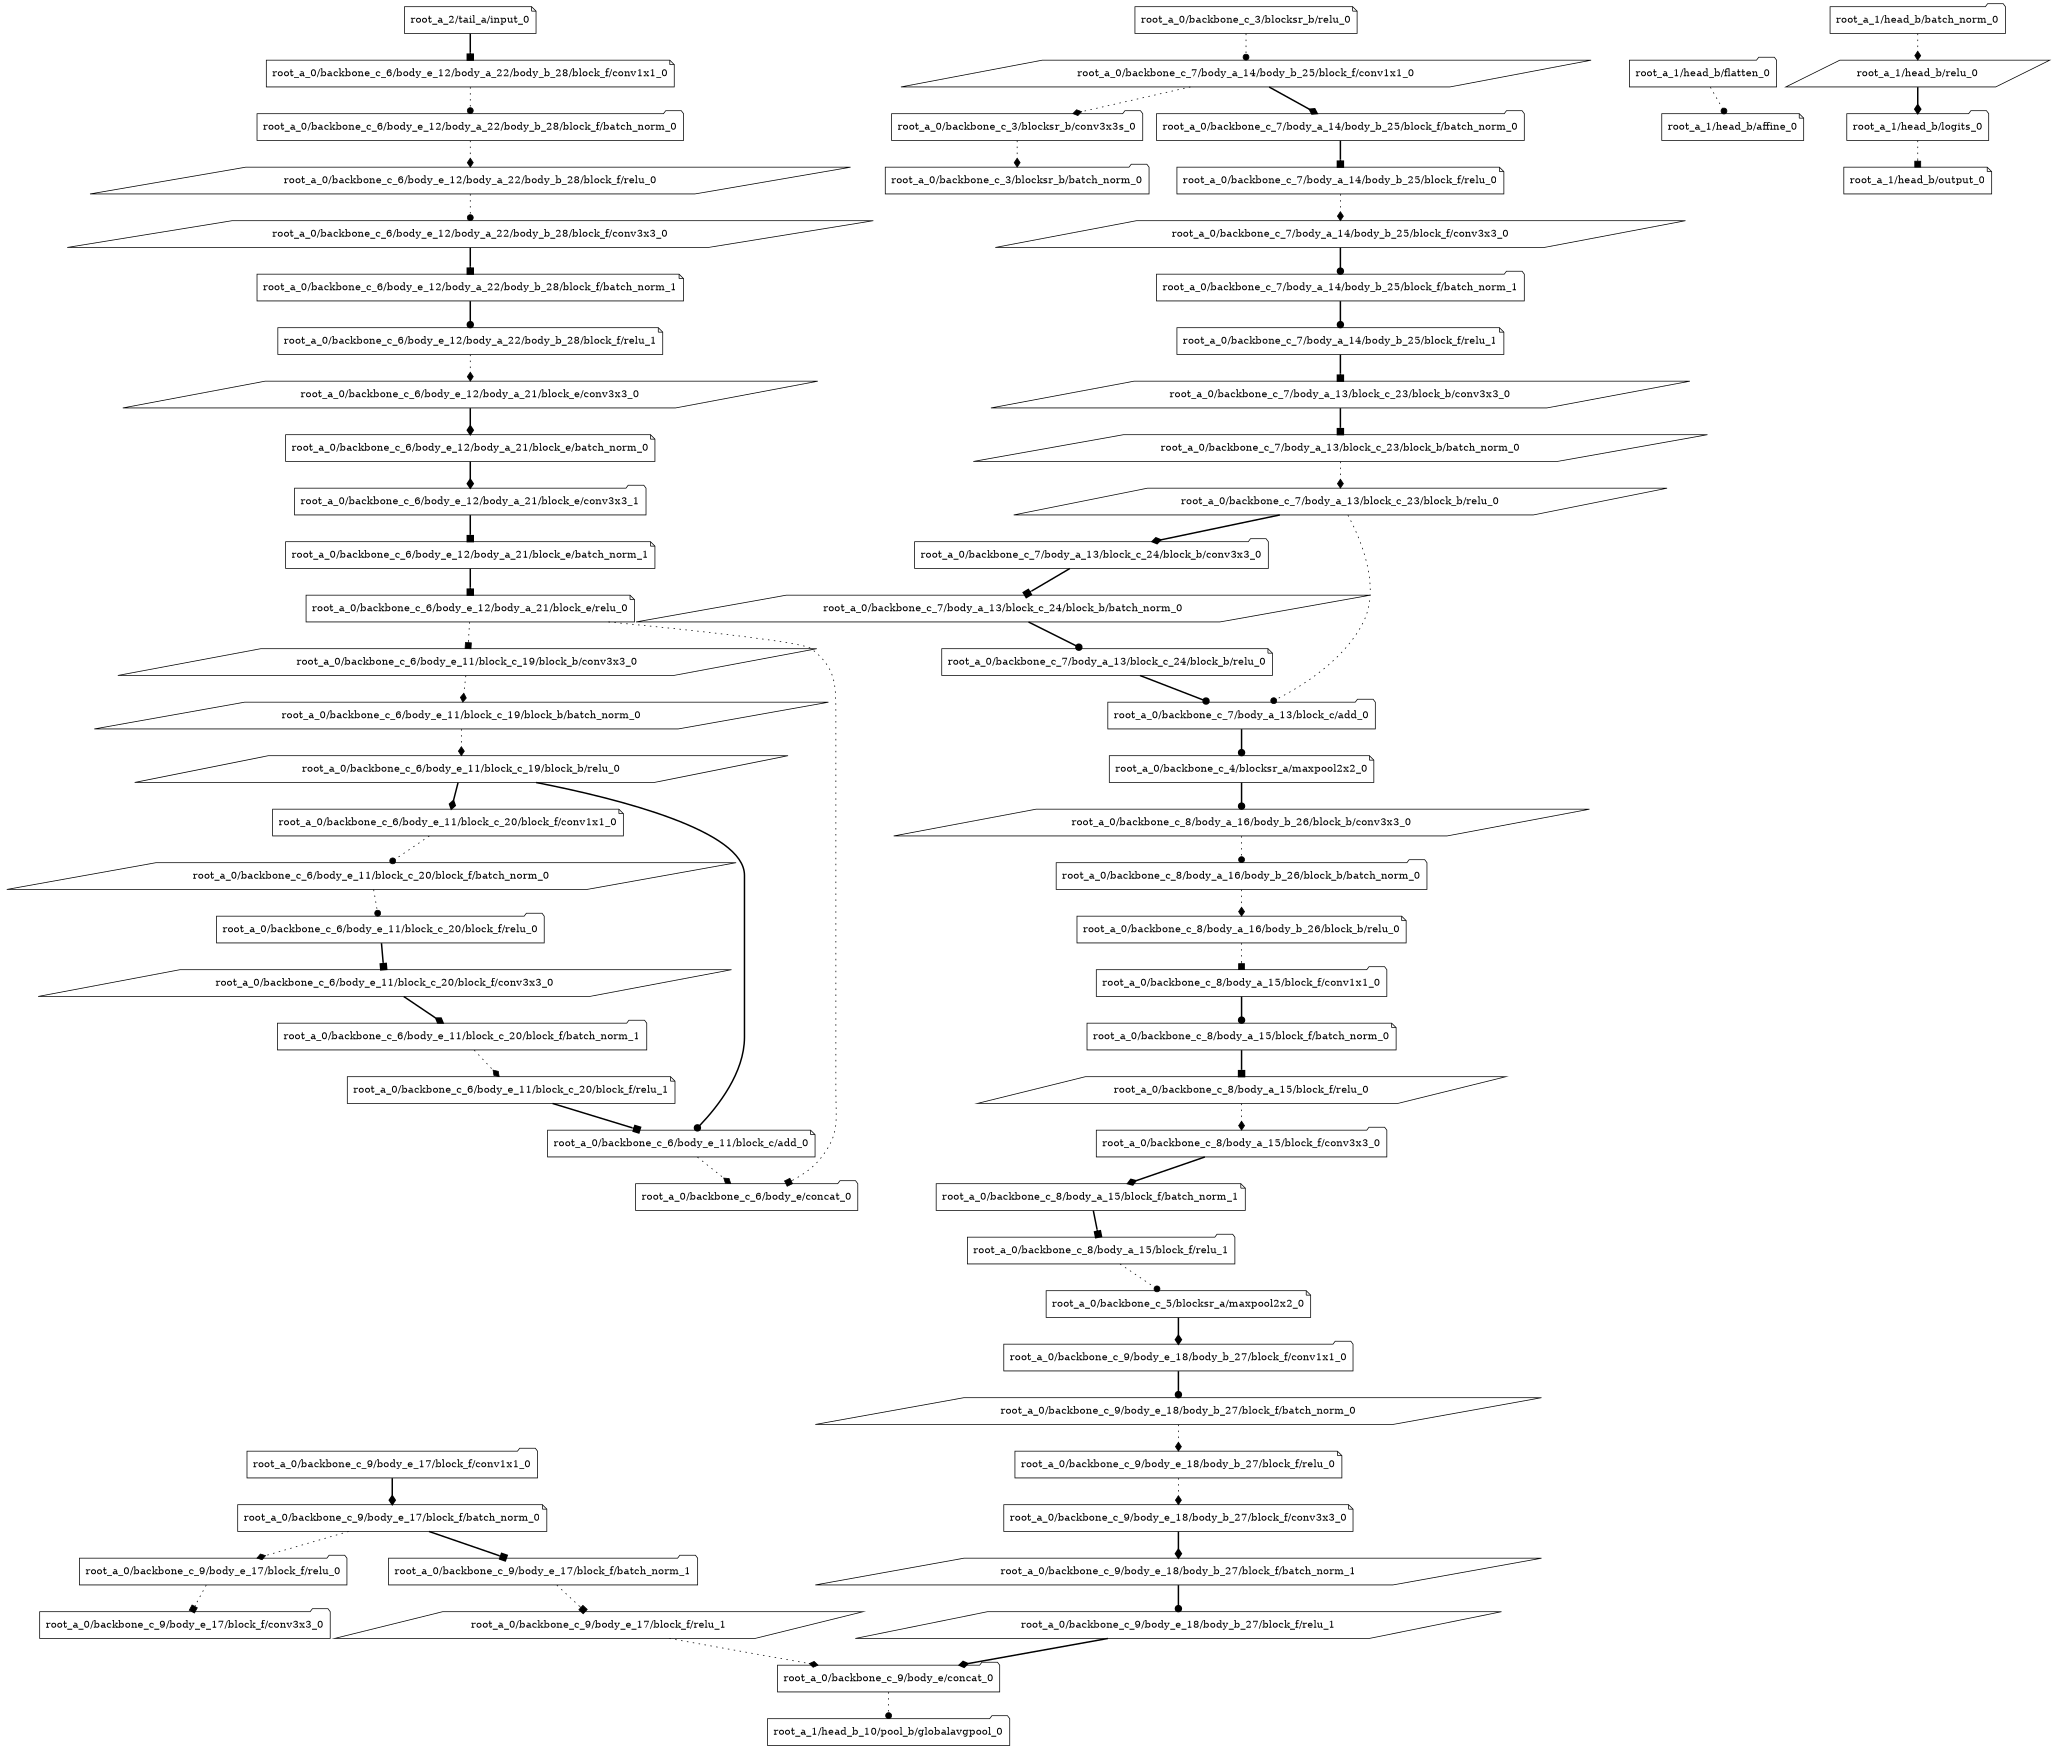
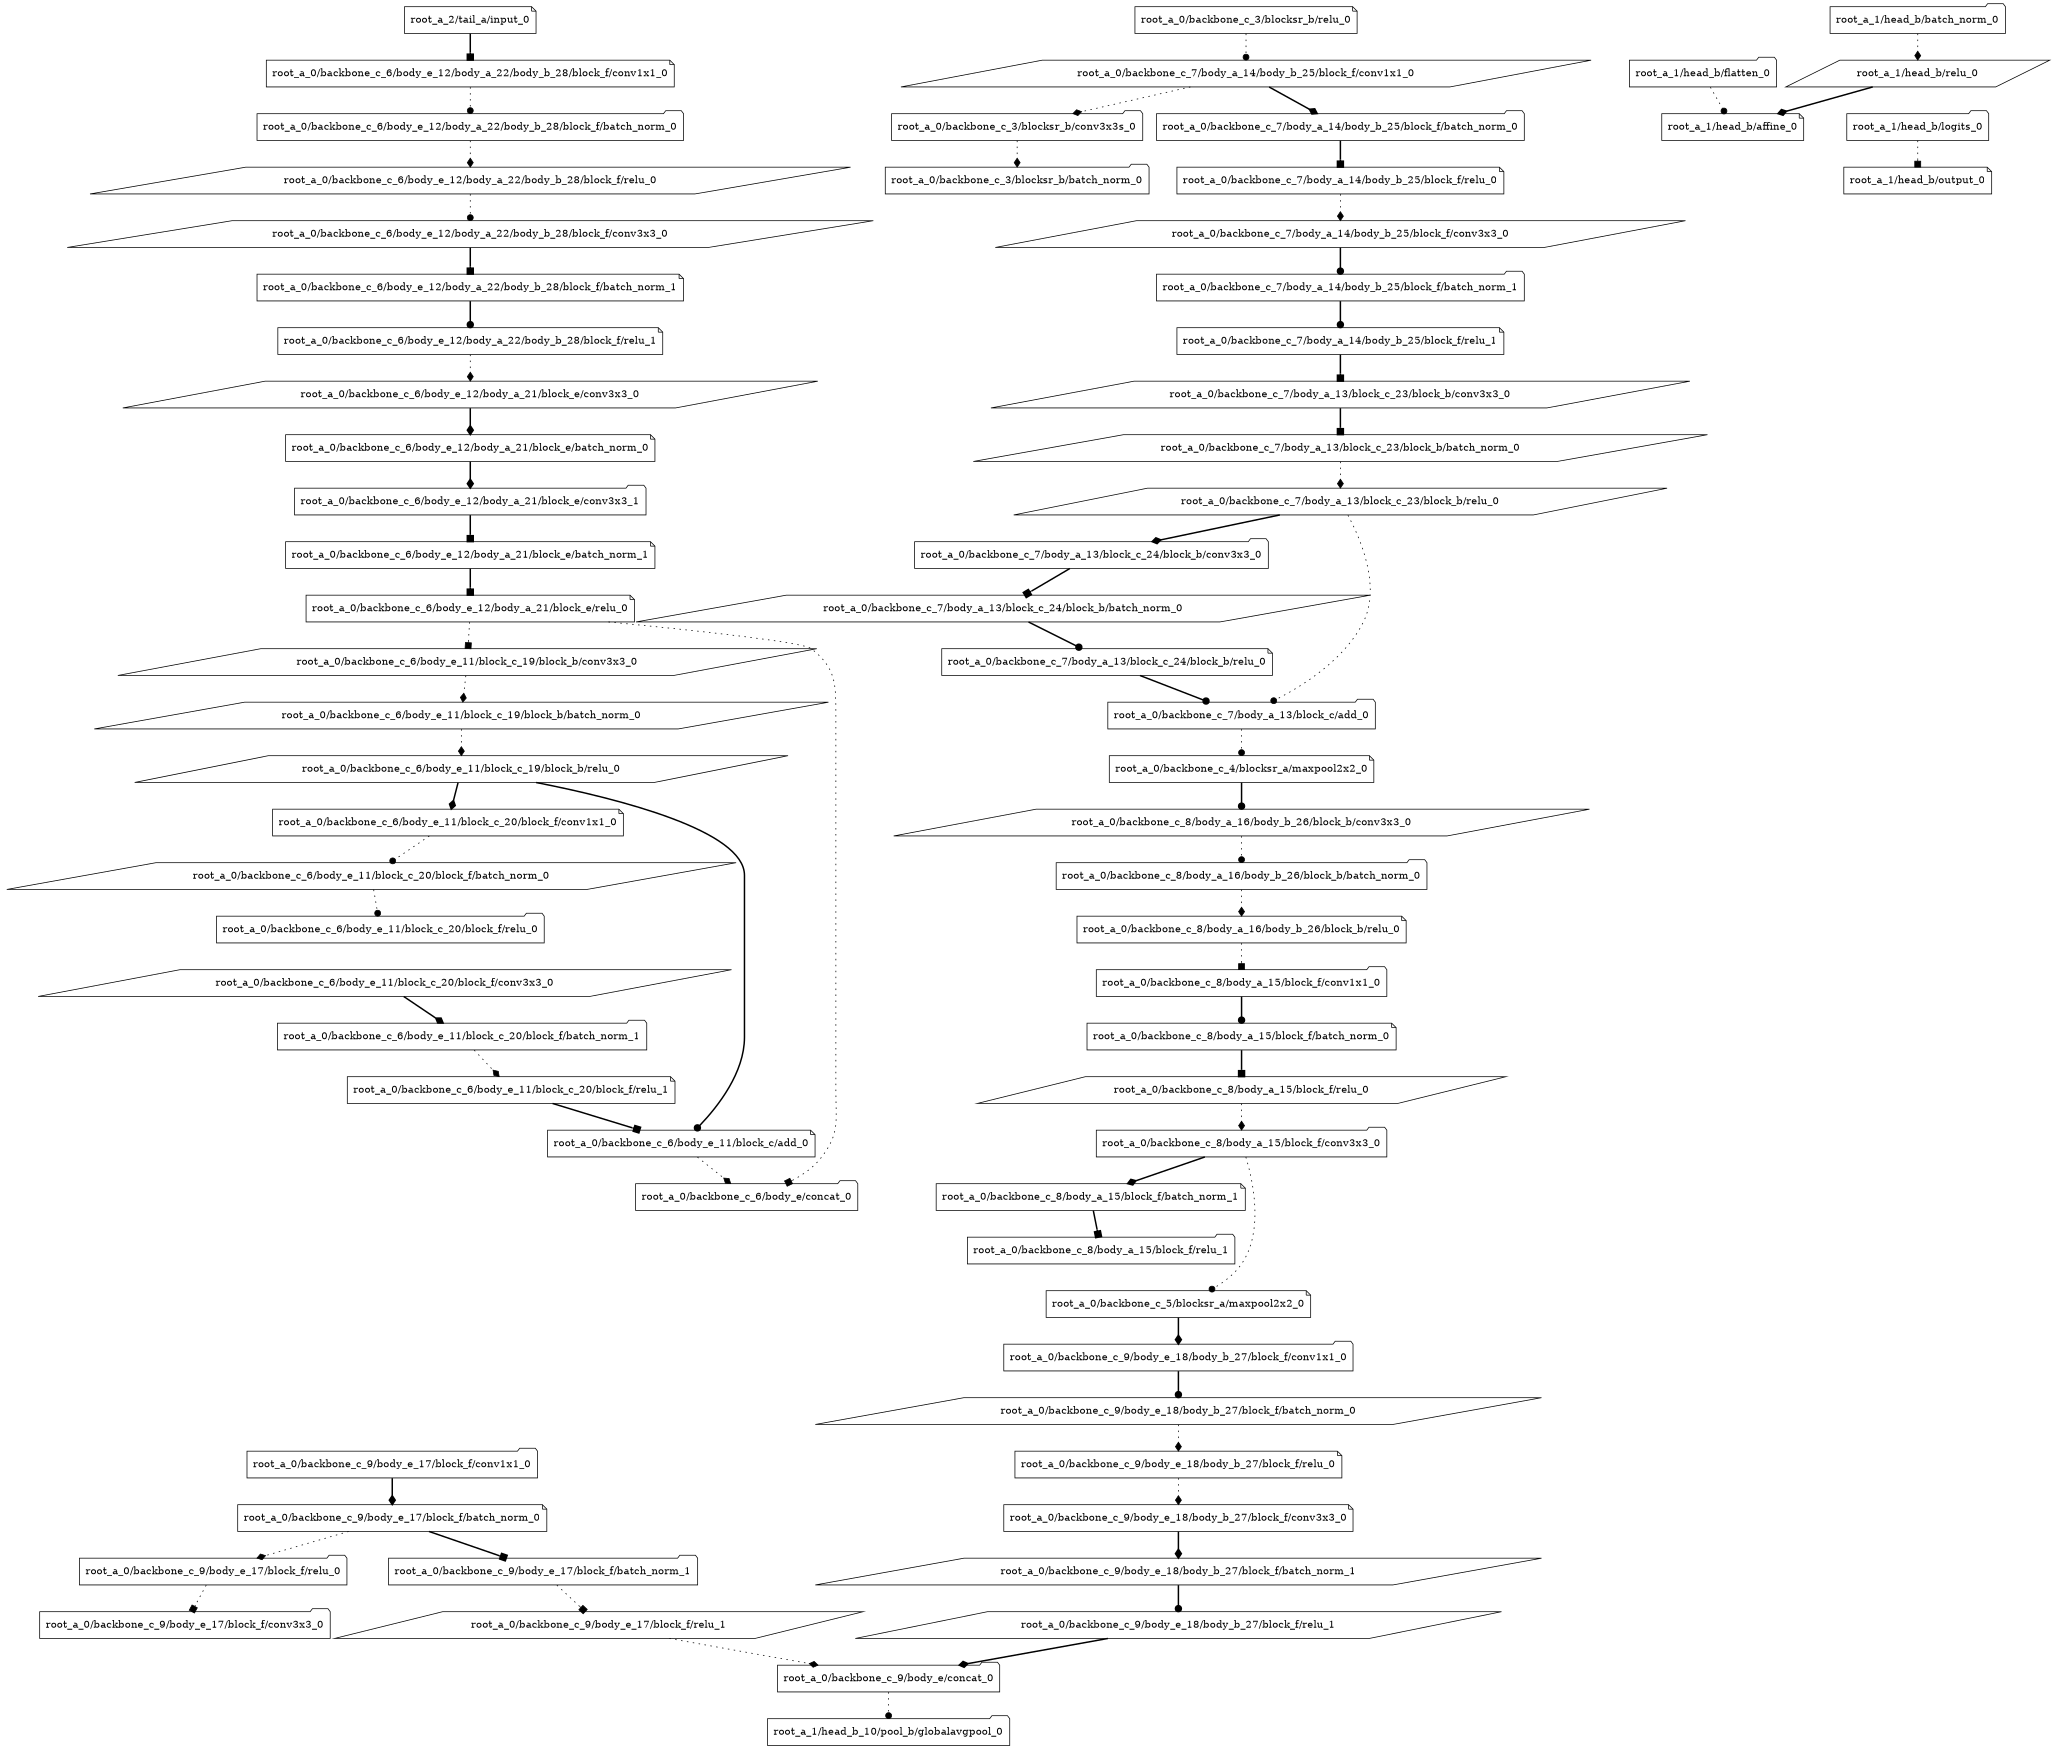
(1918, 96) -> (1830, 99)
(1242, 739) -> (1242, 739)
(382, 953) -> none
(1137, 1276) -> (1254, 1229)
